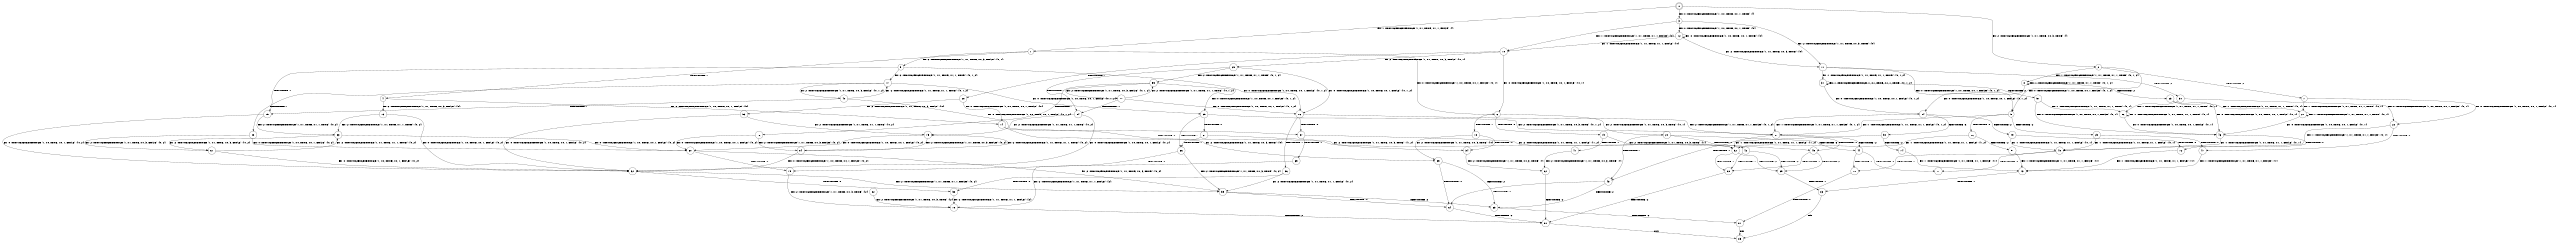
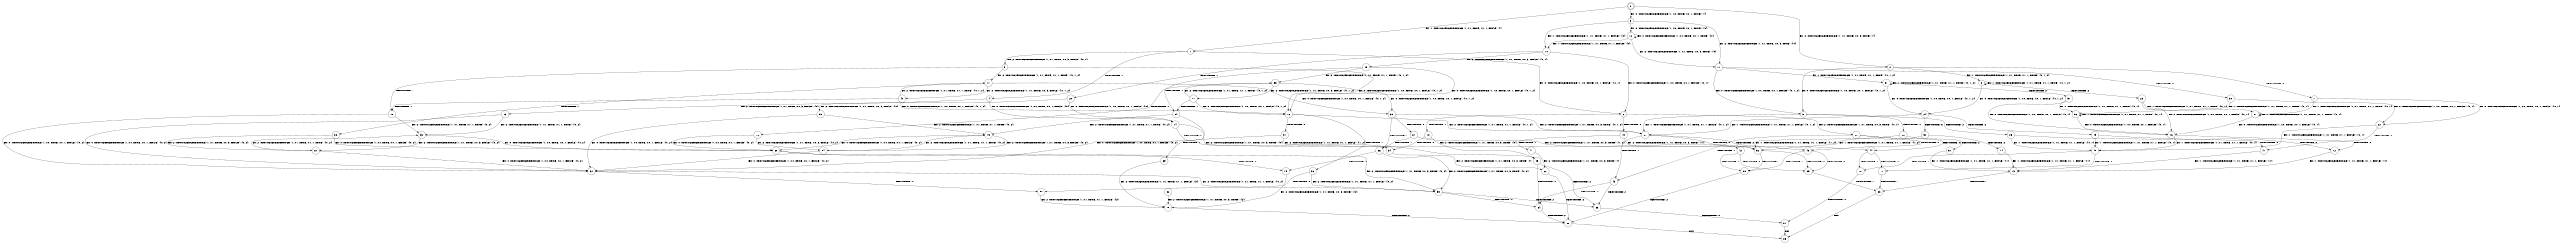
(1103, 131) -> (1090, 110)
none -> (1881, 181)
(1641, 215) -> (1711, 215)
